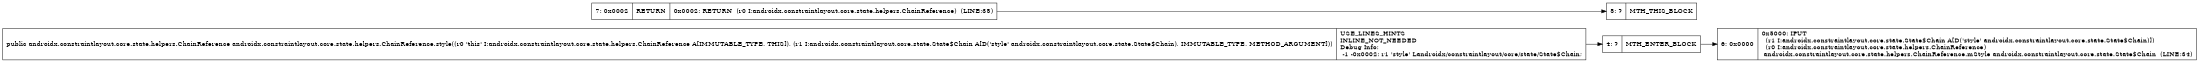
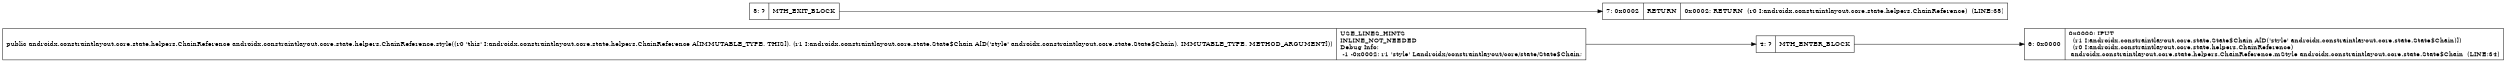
(1299, 11) -> (1219, 11)
(1661, 11) -> (804, 11)
(1786, 34) -> (2094, 34)
